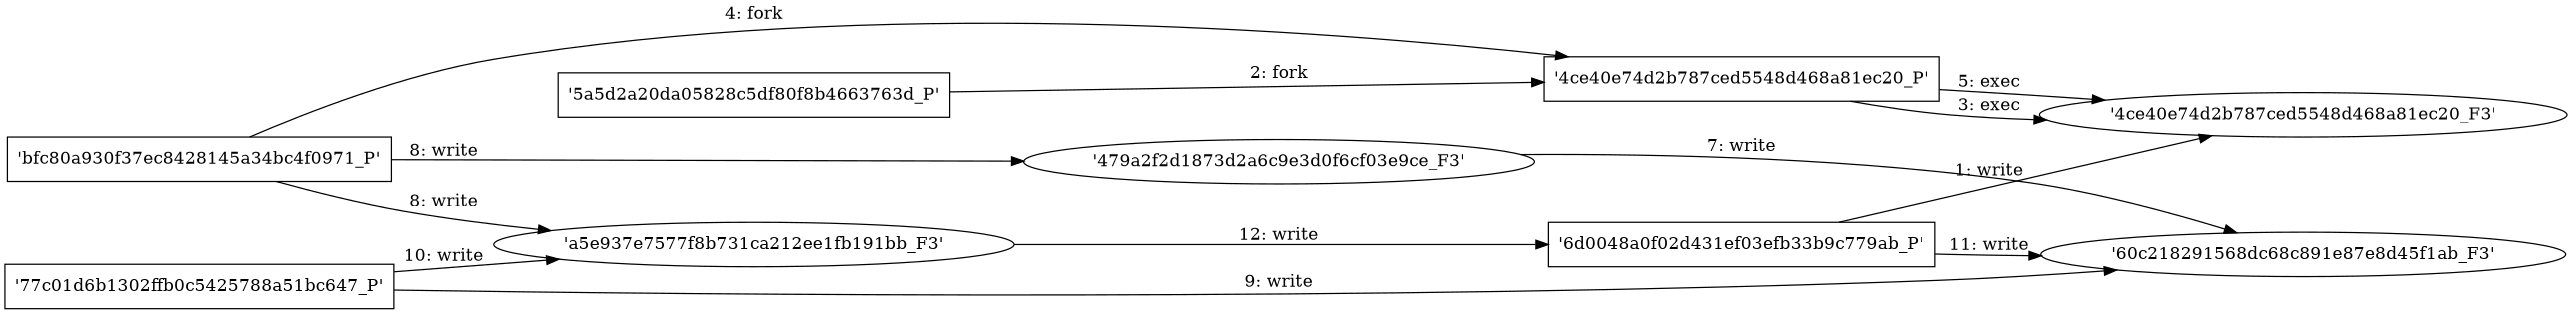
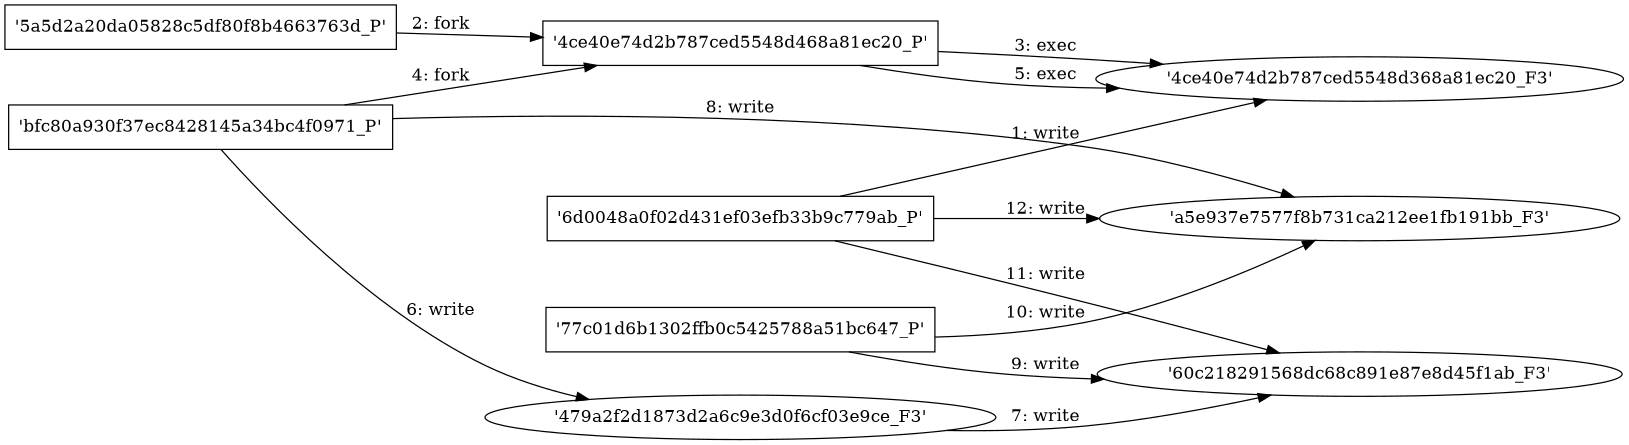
(2303, 115) -> (1360, 79)
(444, 151) -> (441, 311)
(1275, 244) -> (1010, 219)
